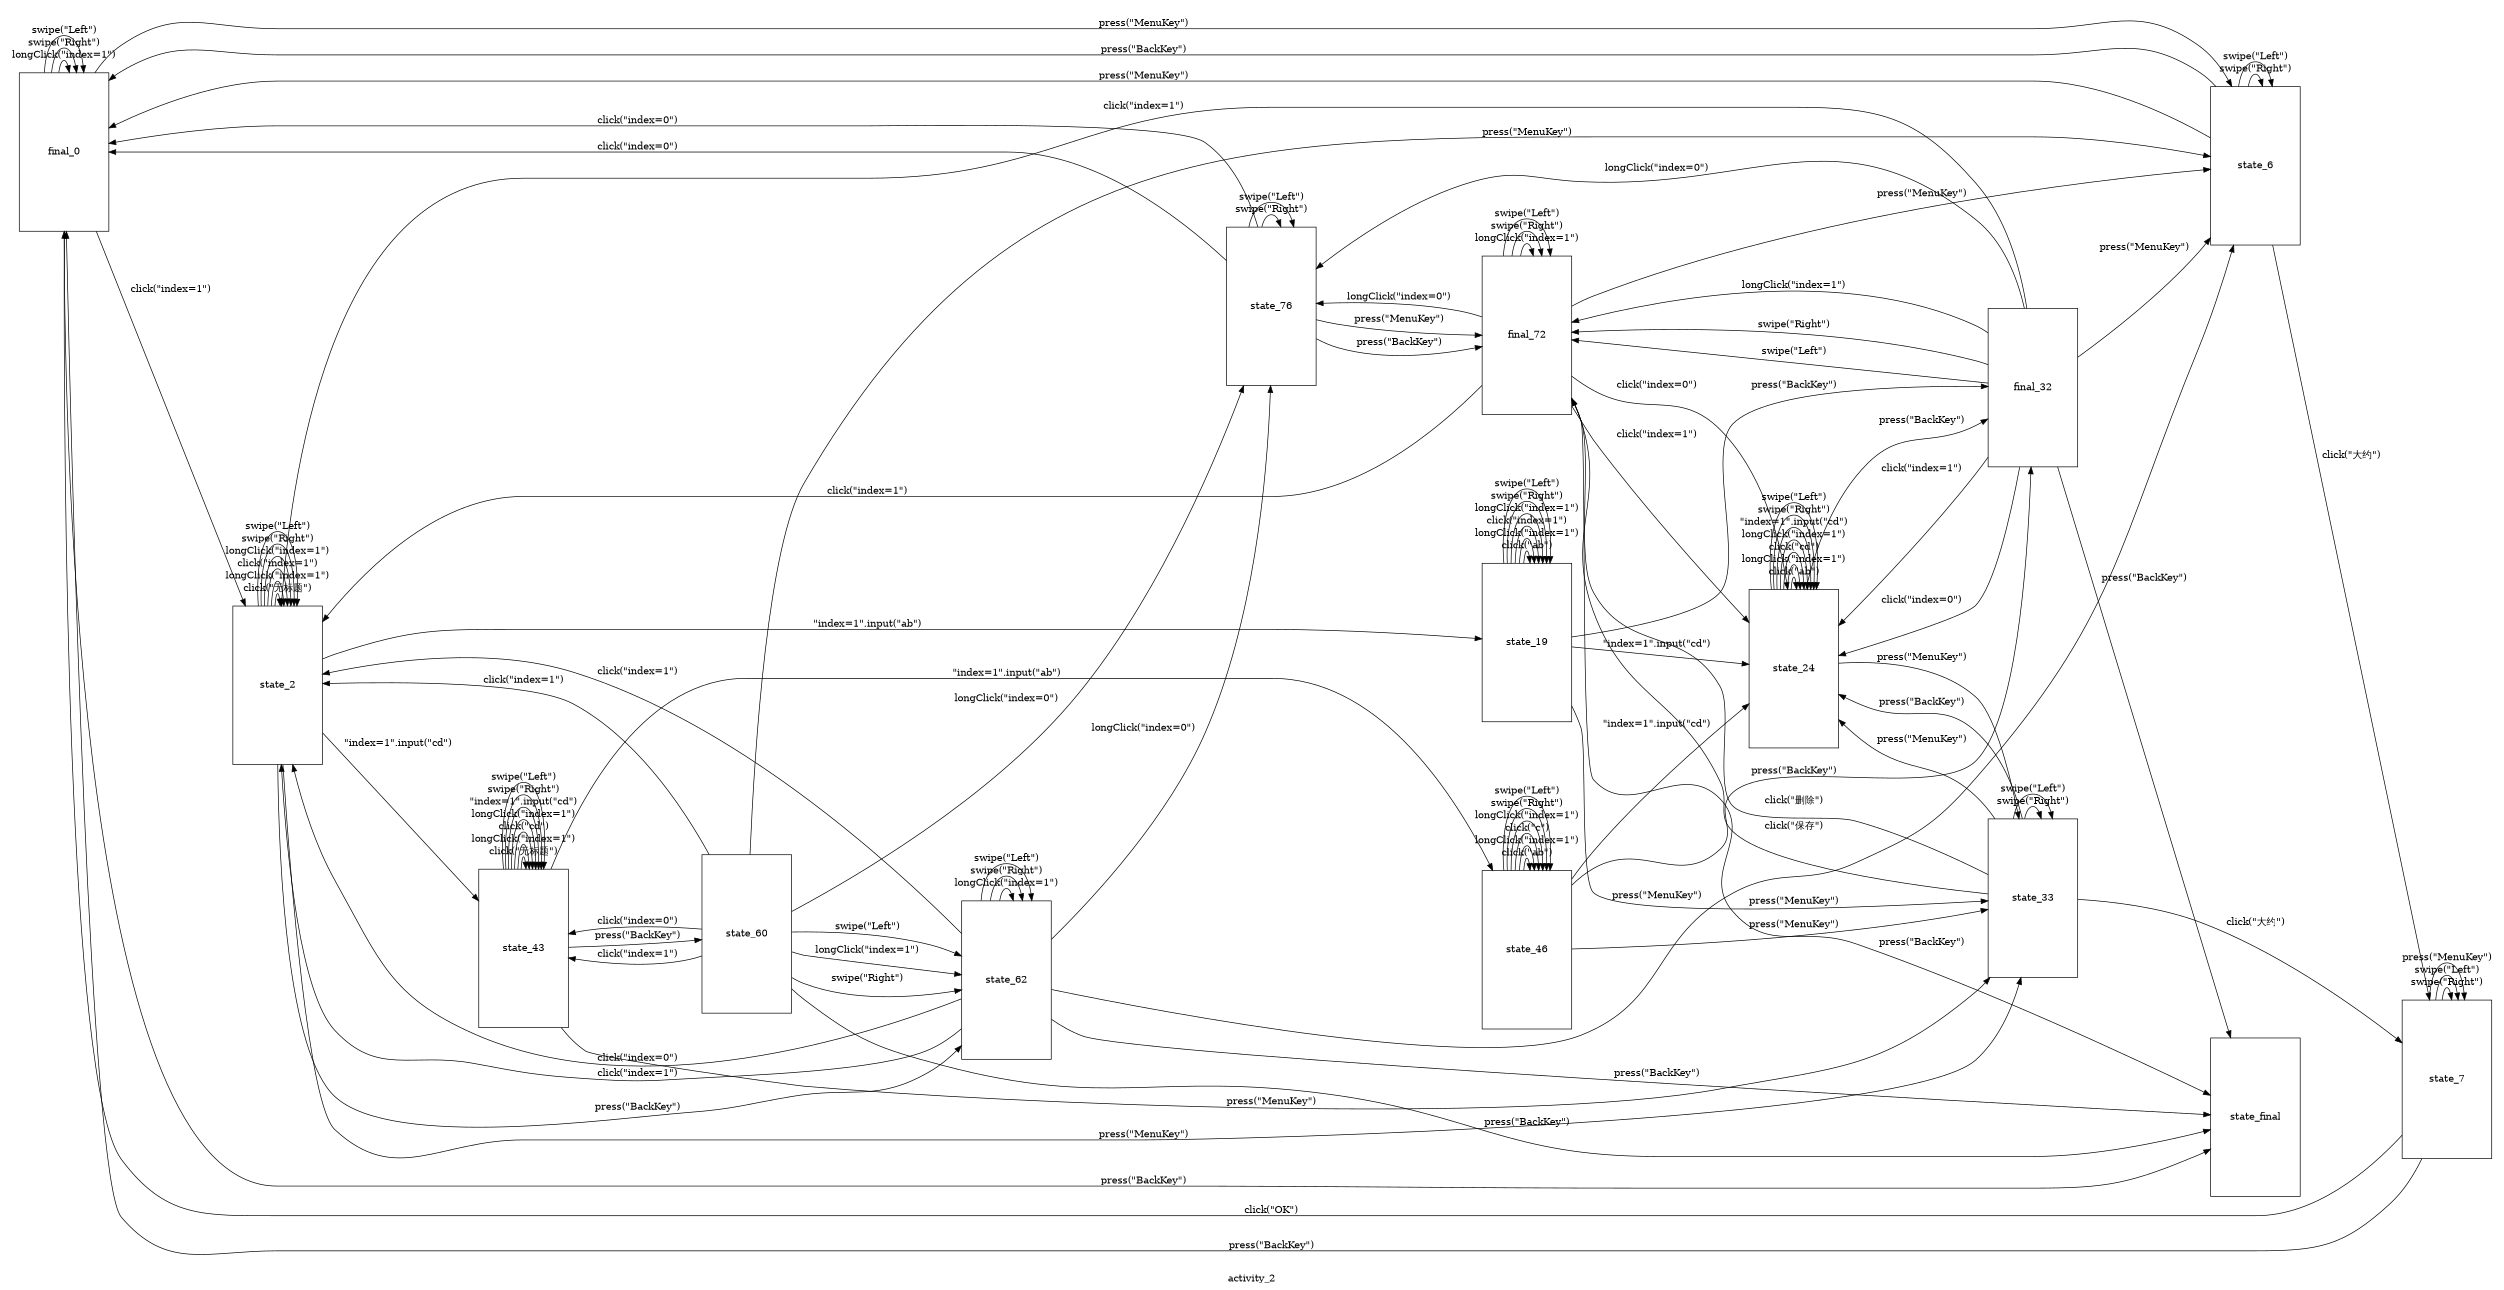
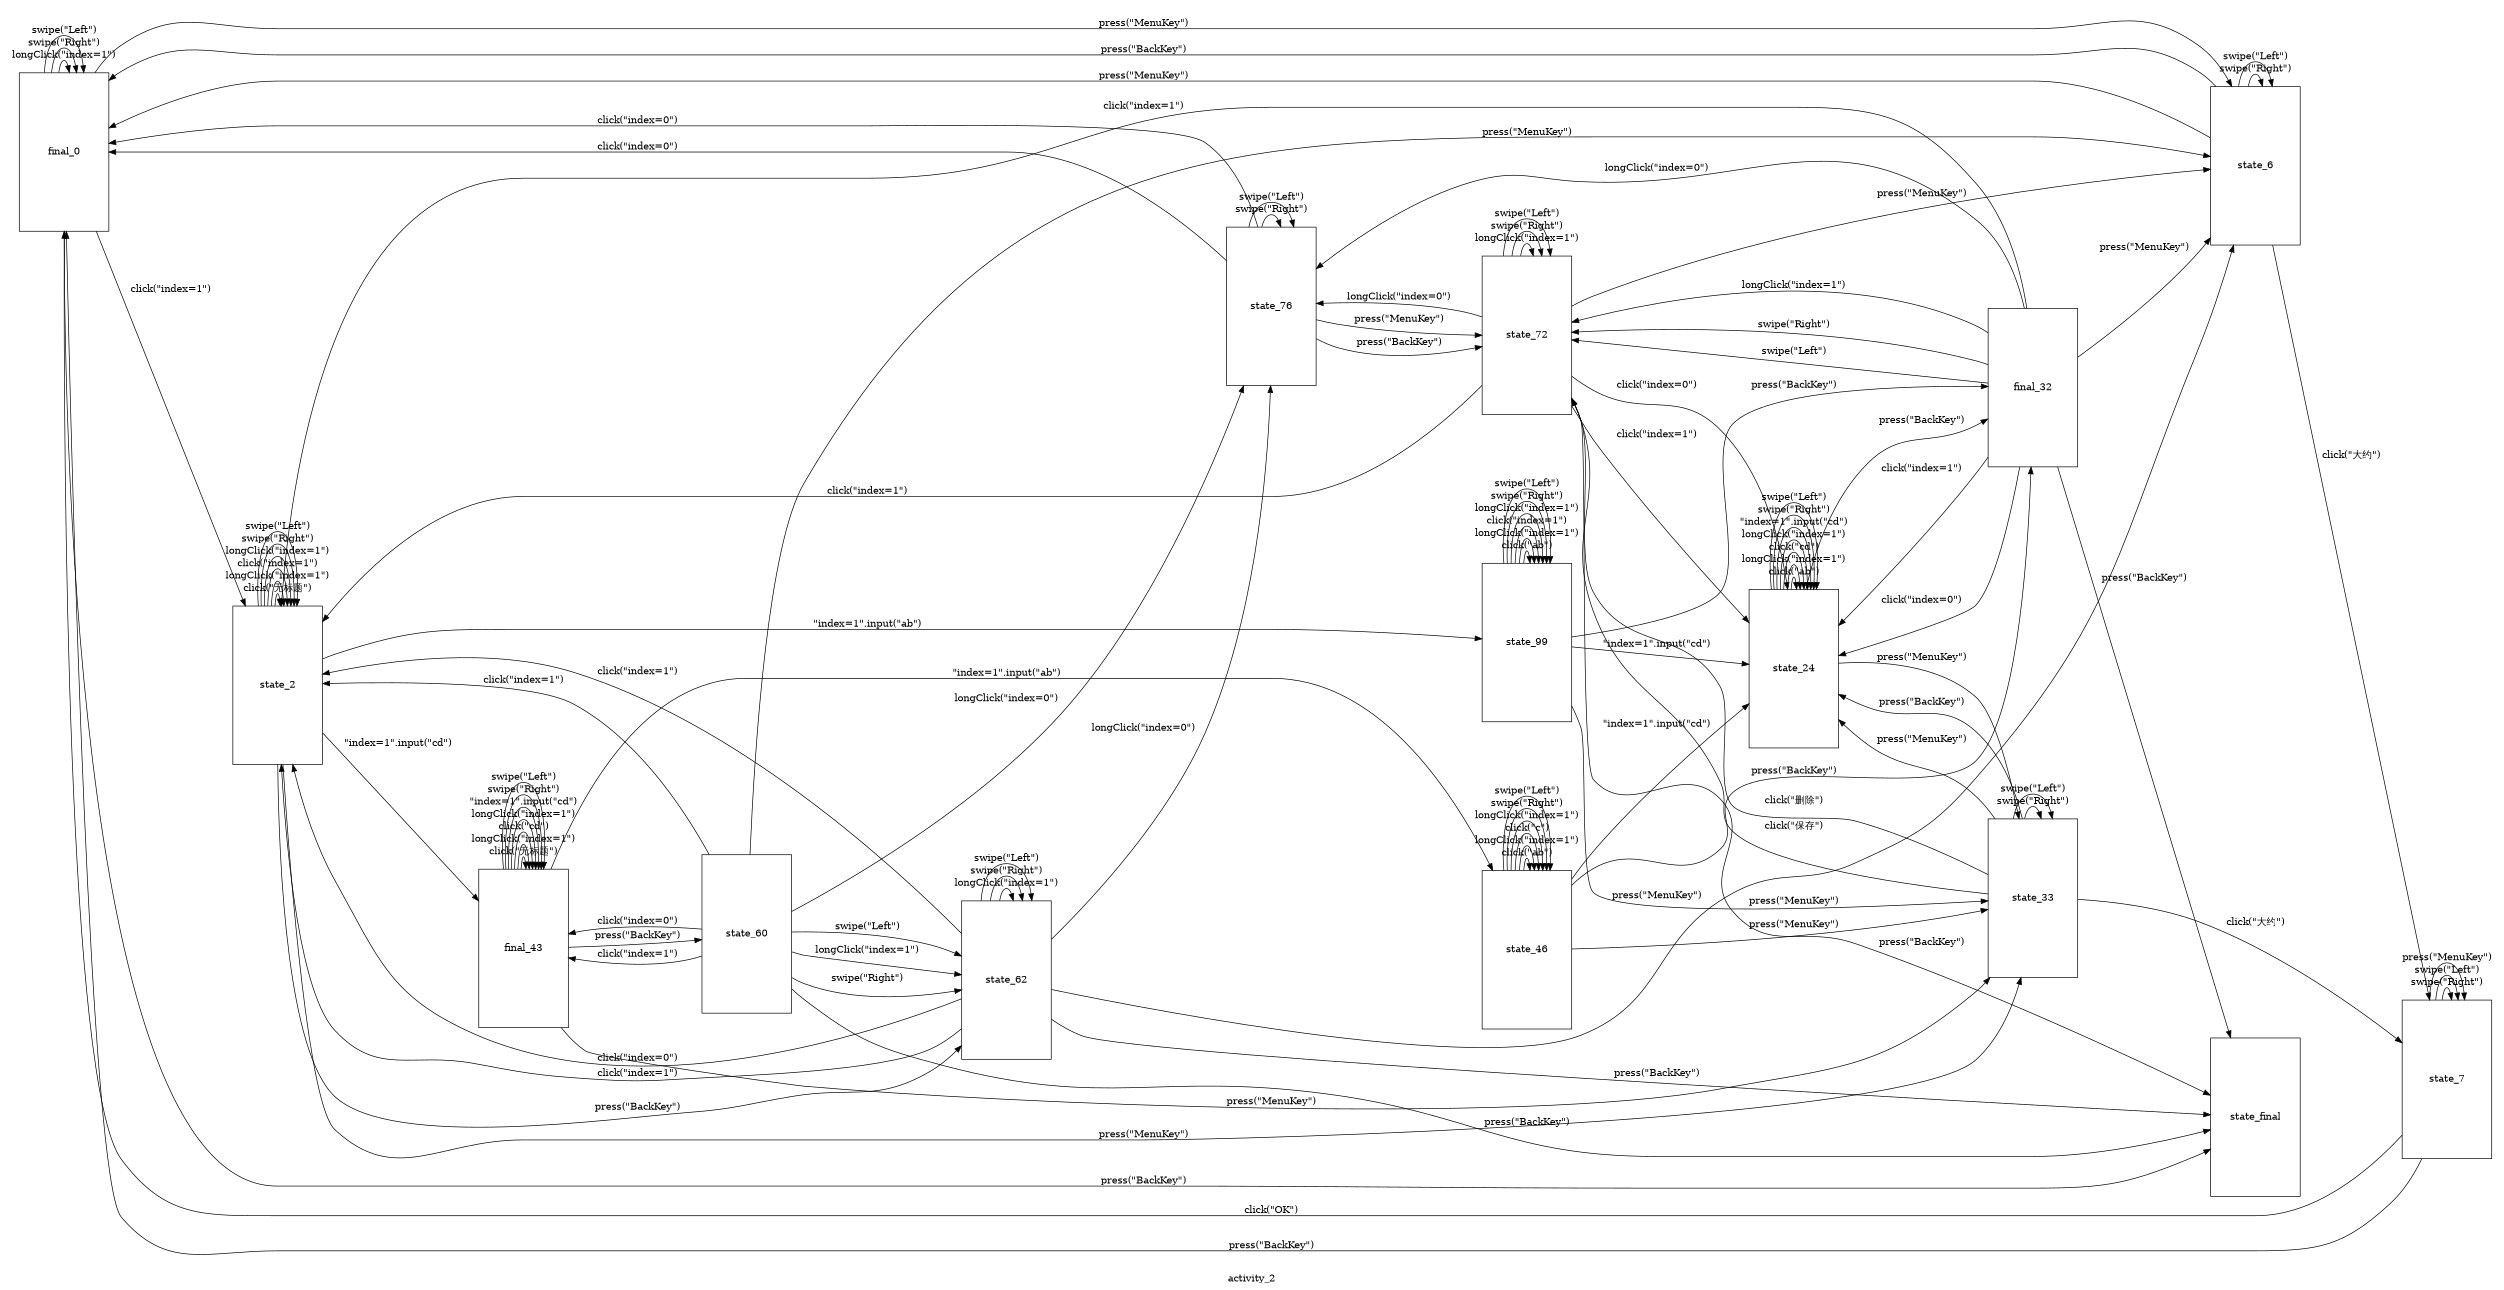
(1527, 335) -> (1527, 335)
(1527, 643) -> (1527, 643)
(524, 948) -> (524, 948)
